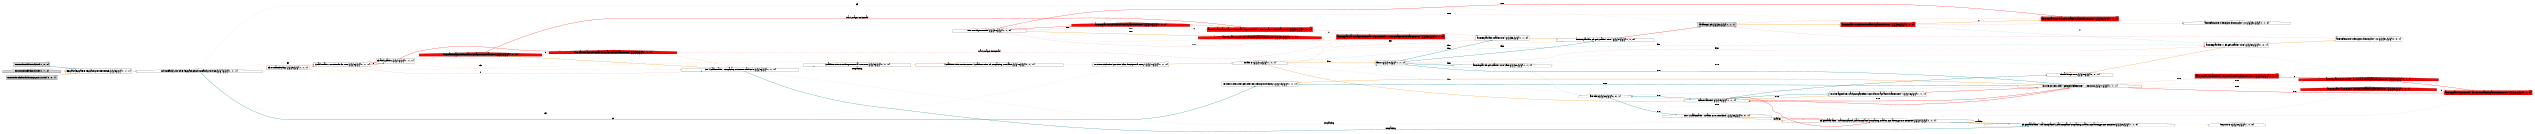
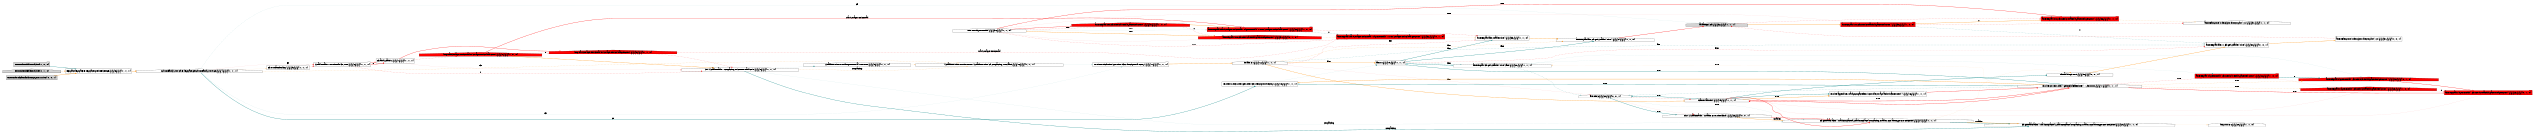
(1717, 25) -> (1717, 25)
